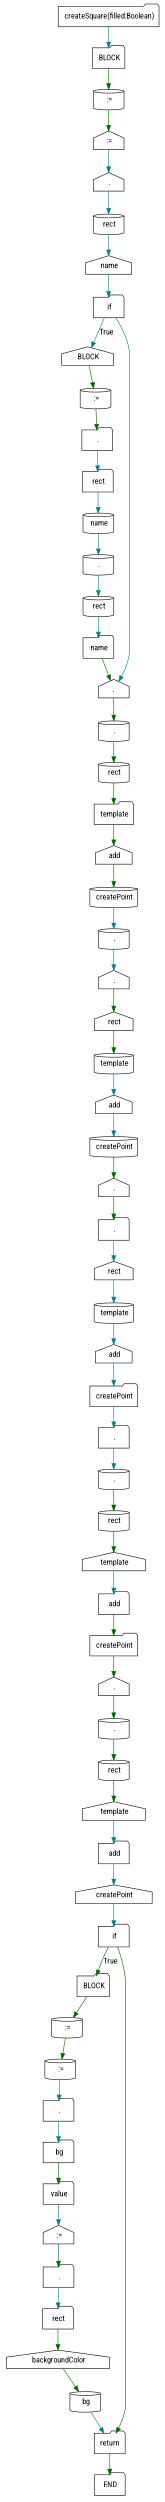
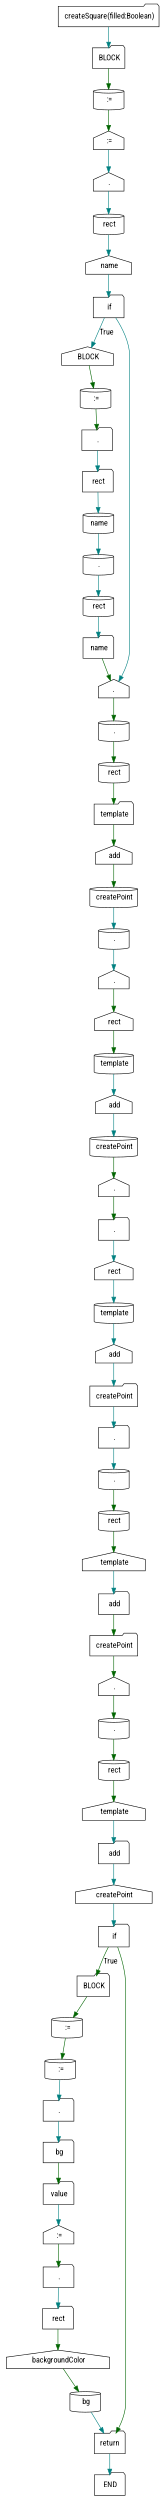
(110, 2461) -> (110, 2461)
